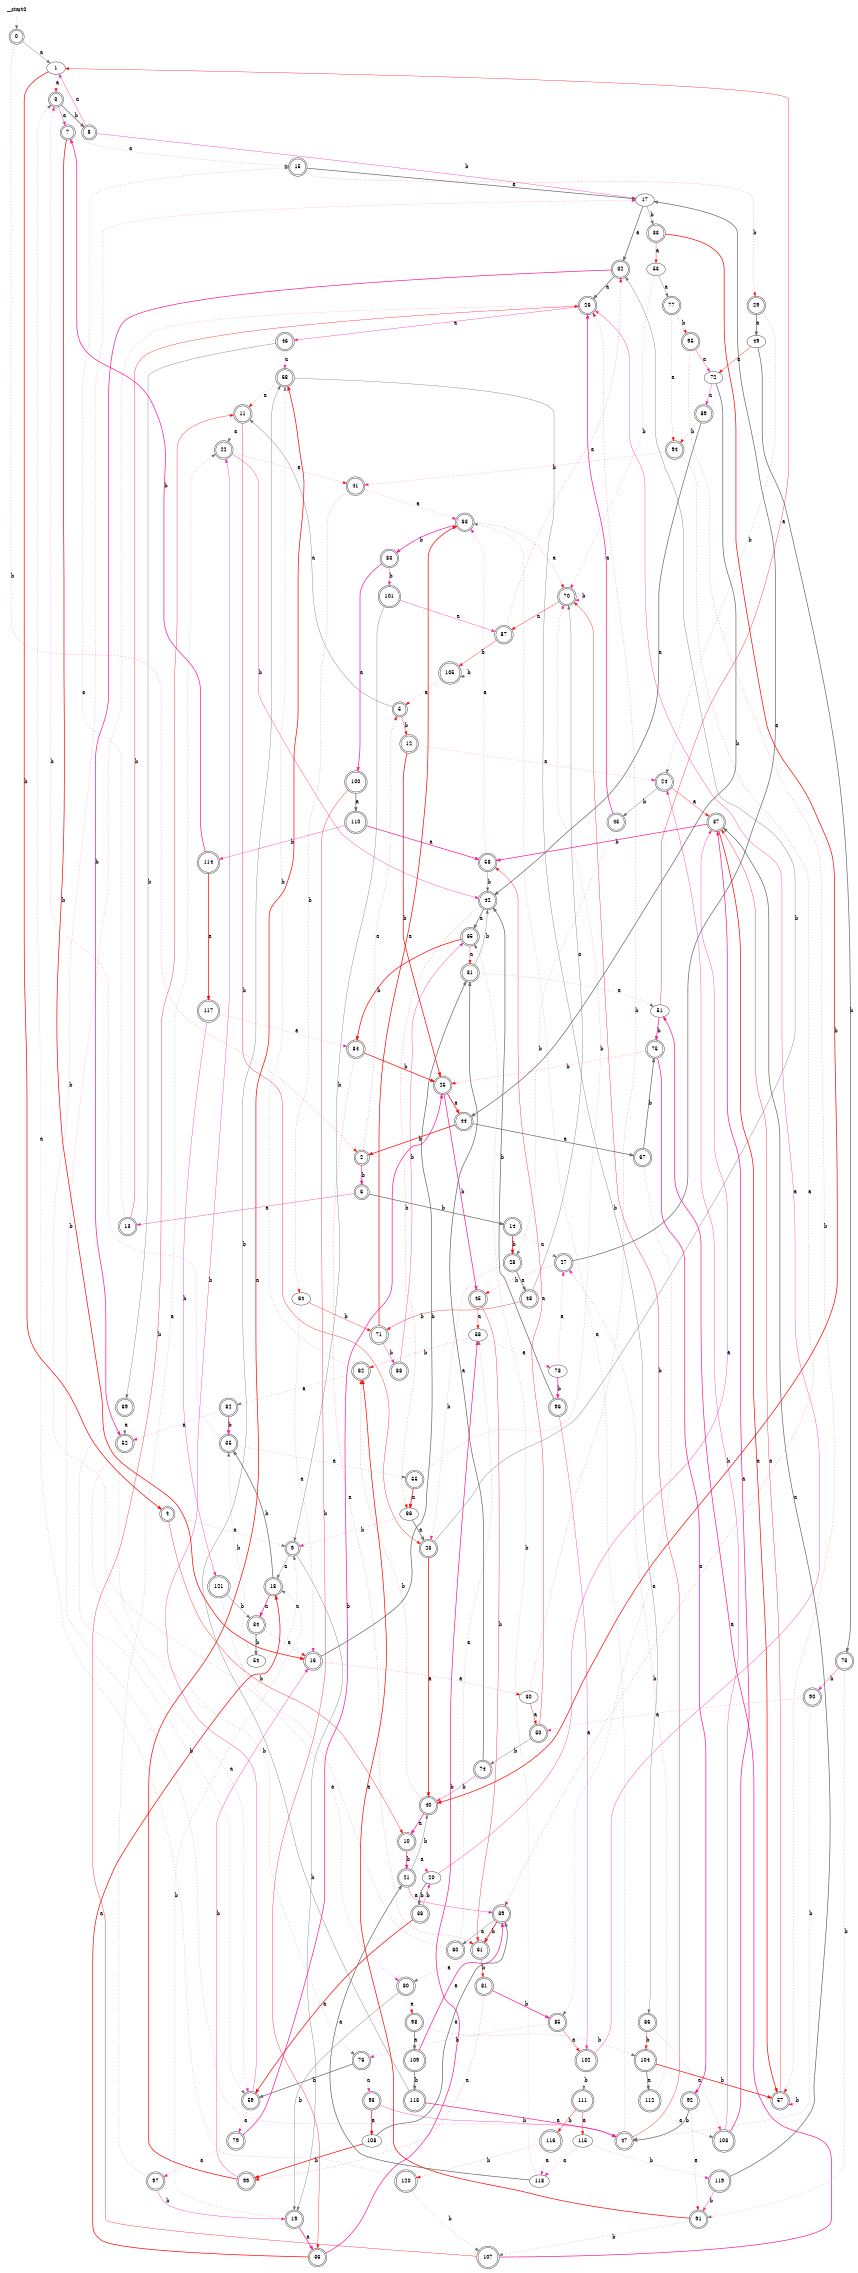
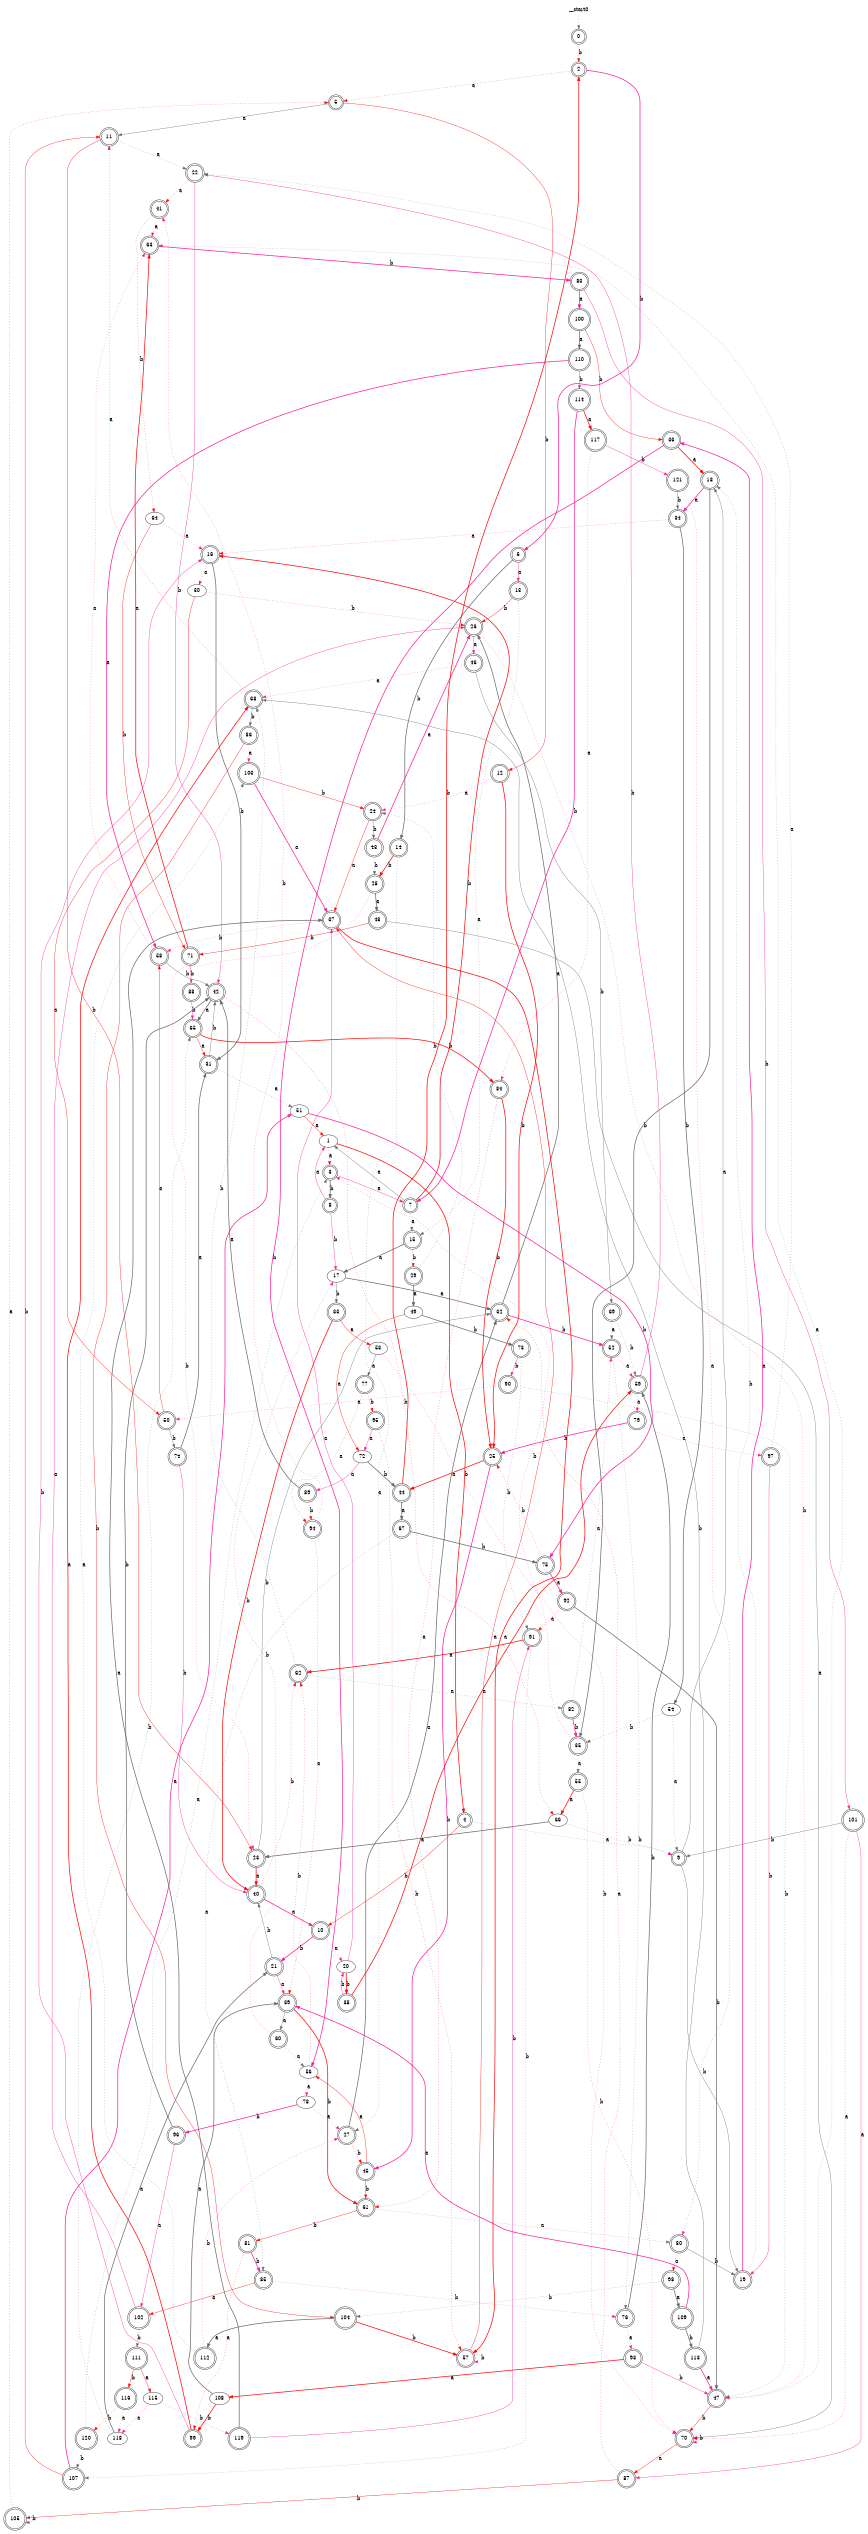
(35, 51) -> (371, 1174)
(529, 539) -> (845, 2198)
(771, 774) -> (426, 1730)
(604, 842) -> (245, 931)
(726, 1460) -> (310, 792)
(421, 1892) -> (346, 1982)
